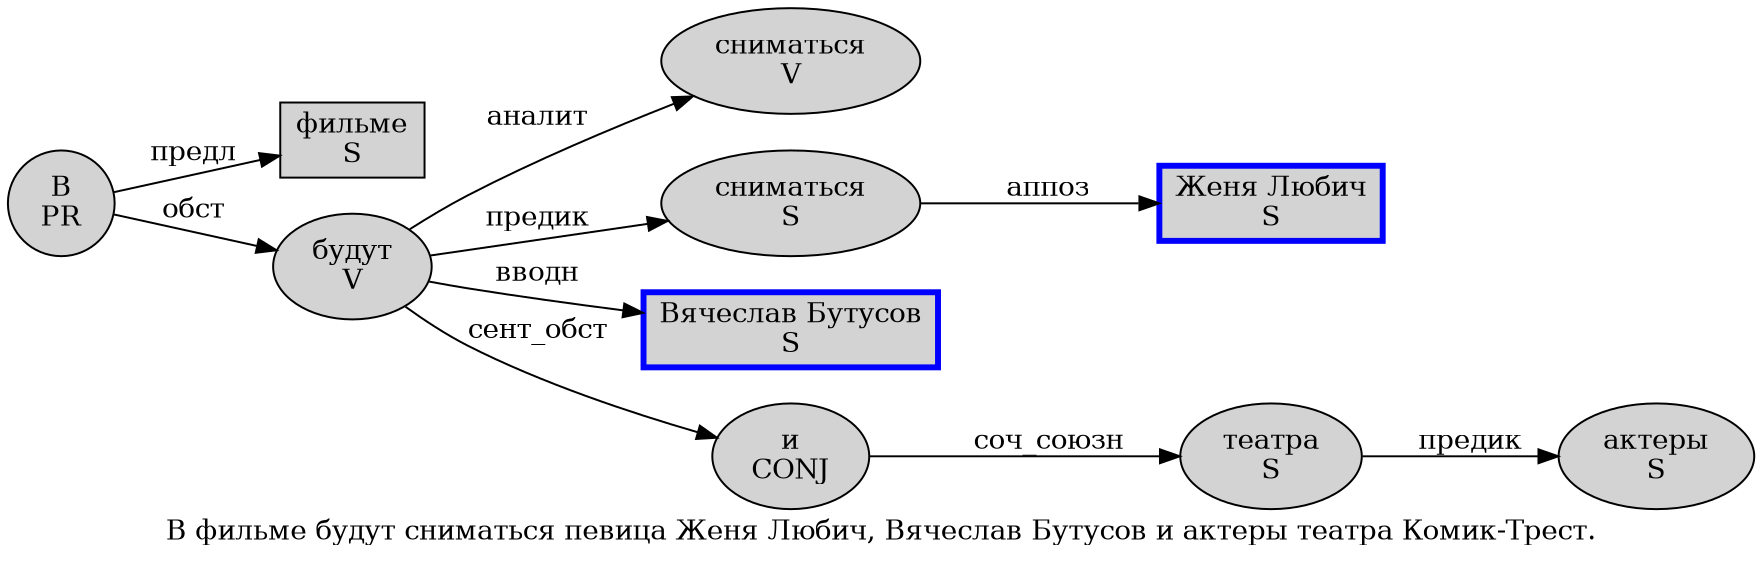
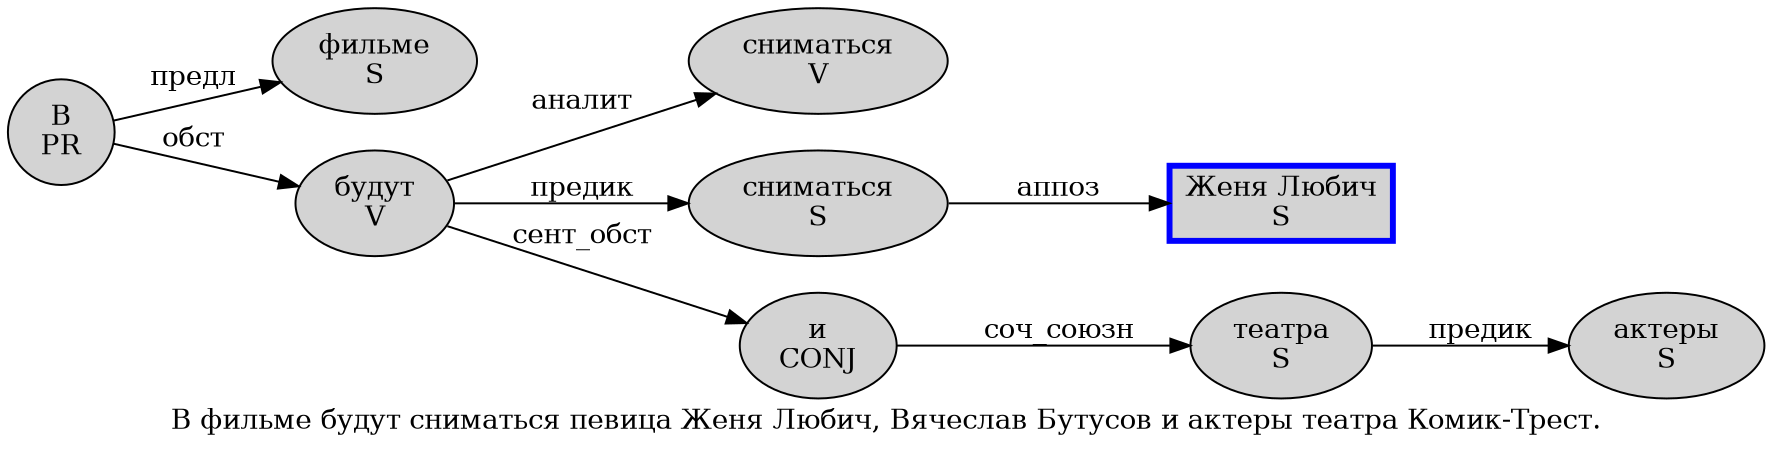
(352, 140) -> (375, 61)
(791, 330) -> none
